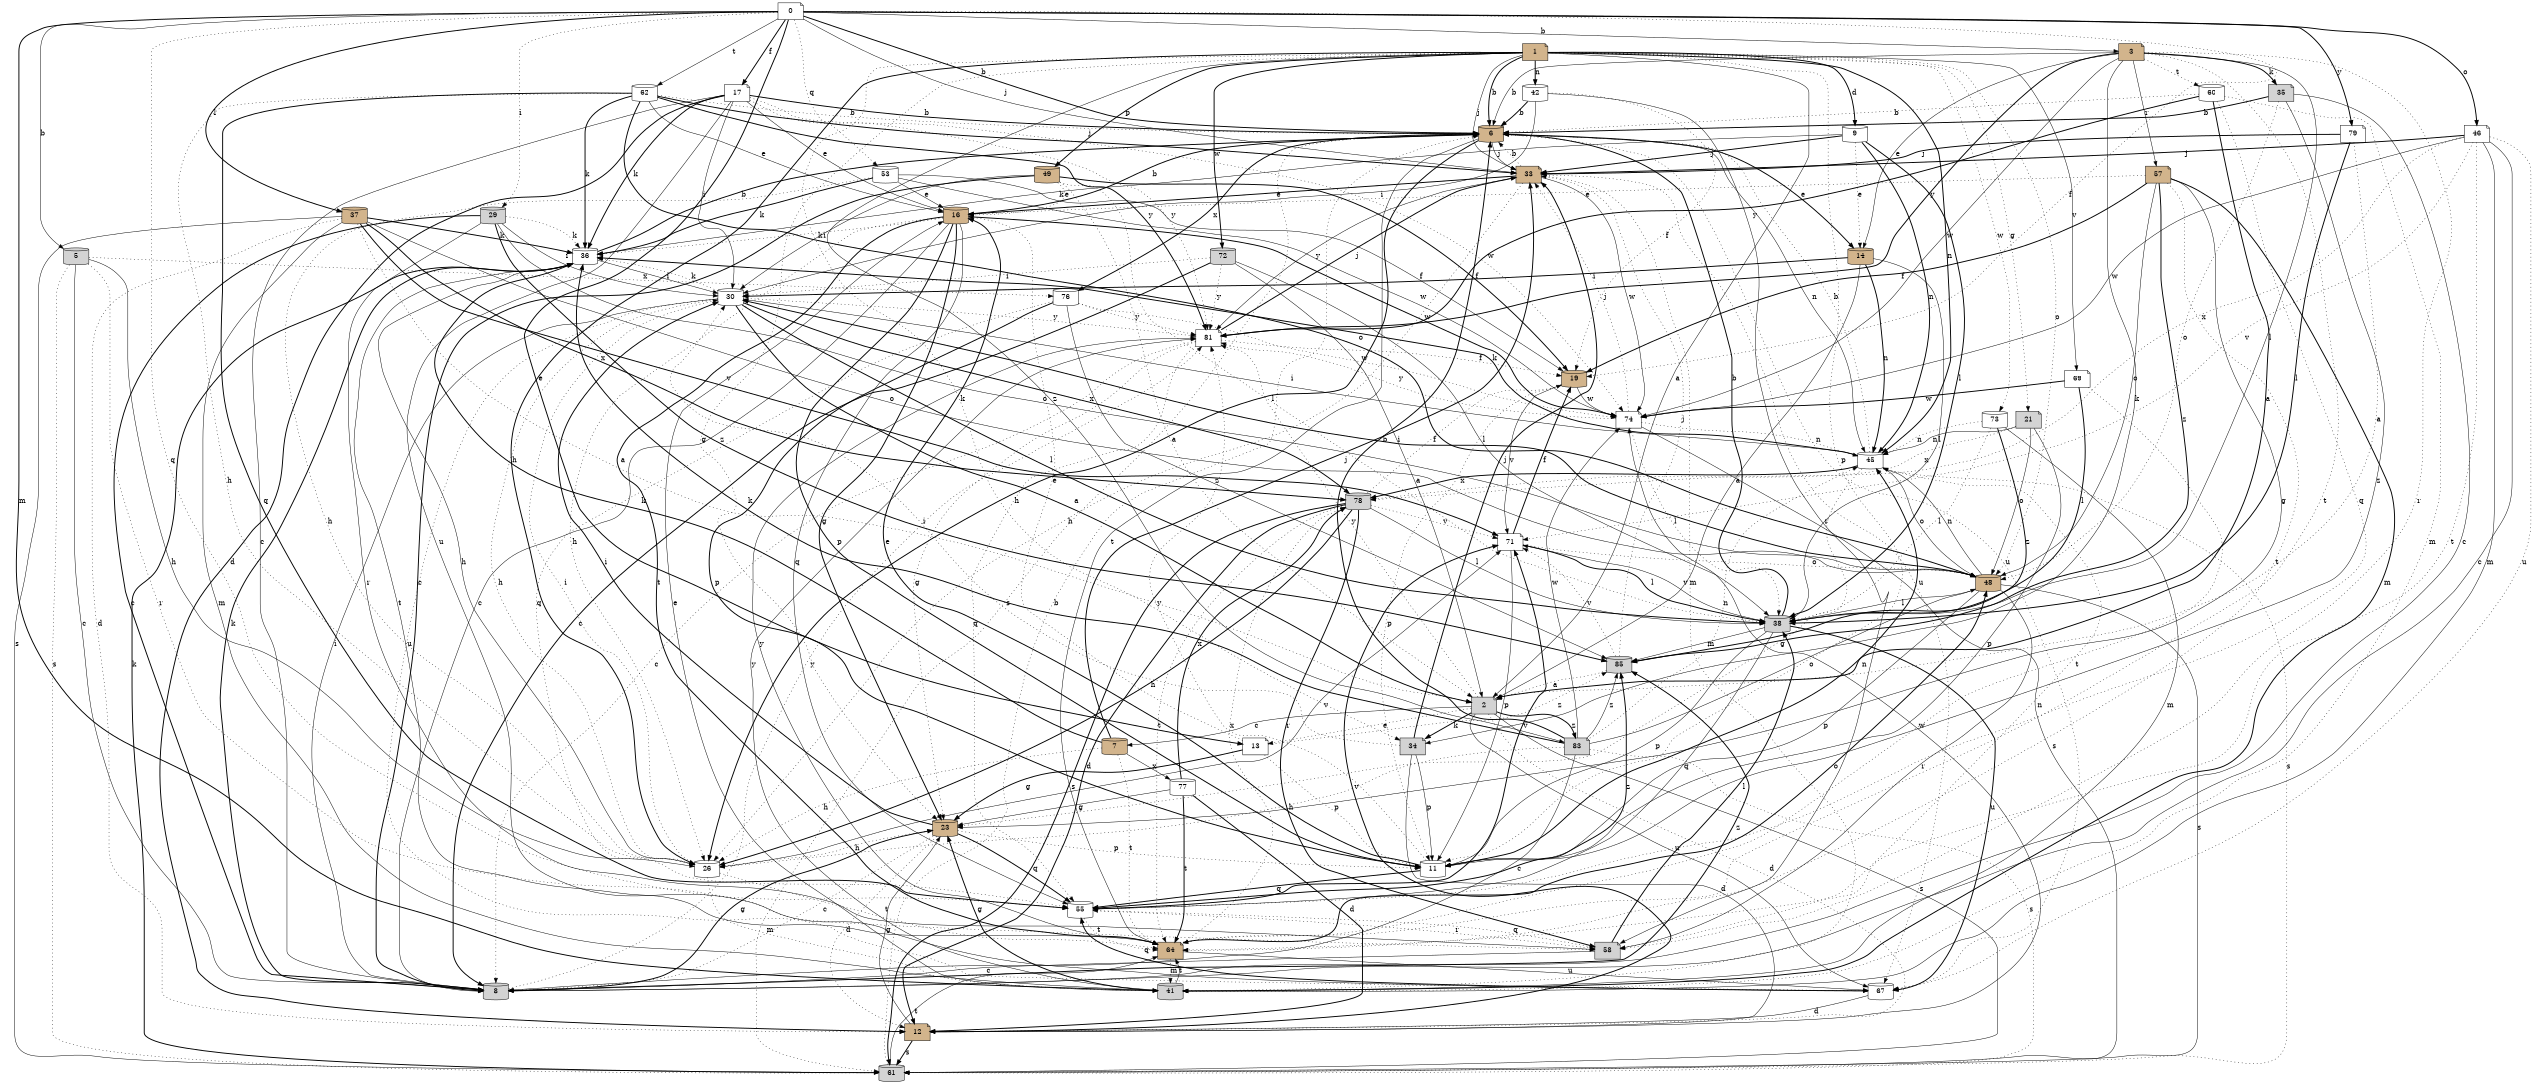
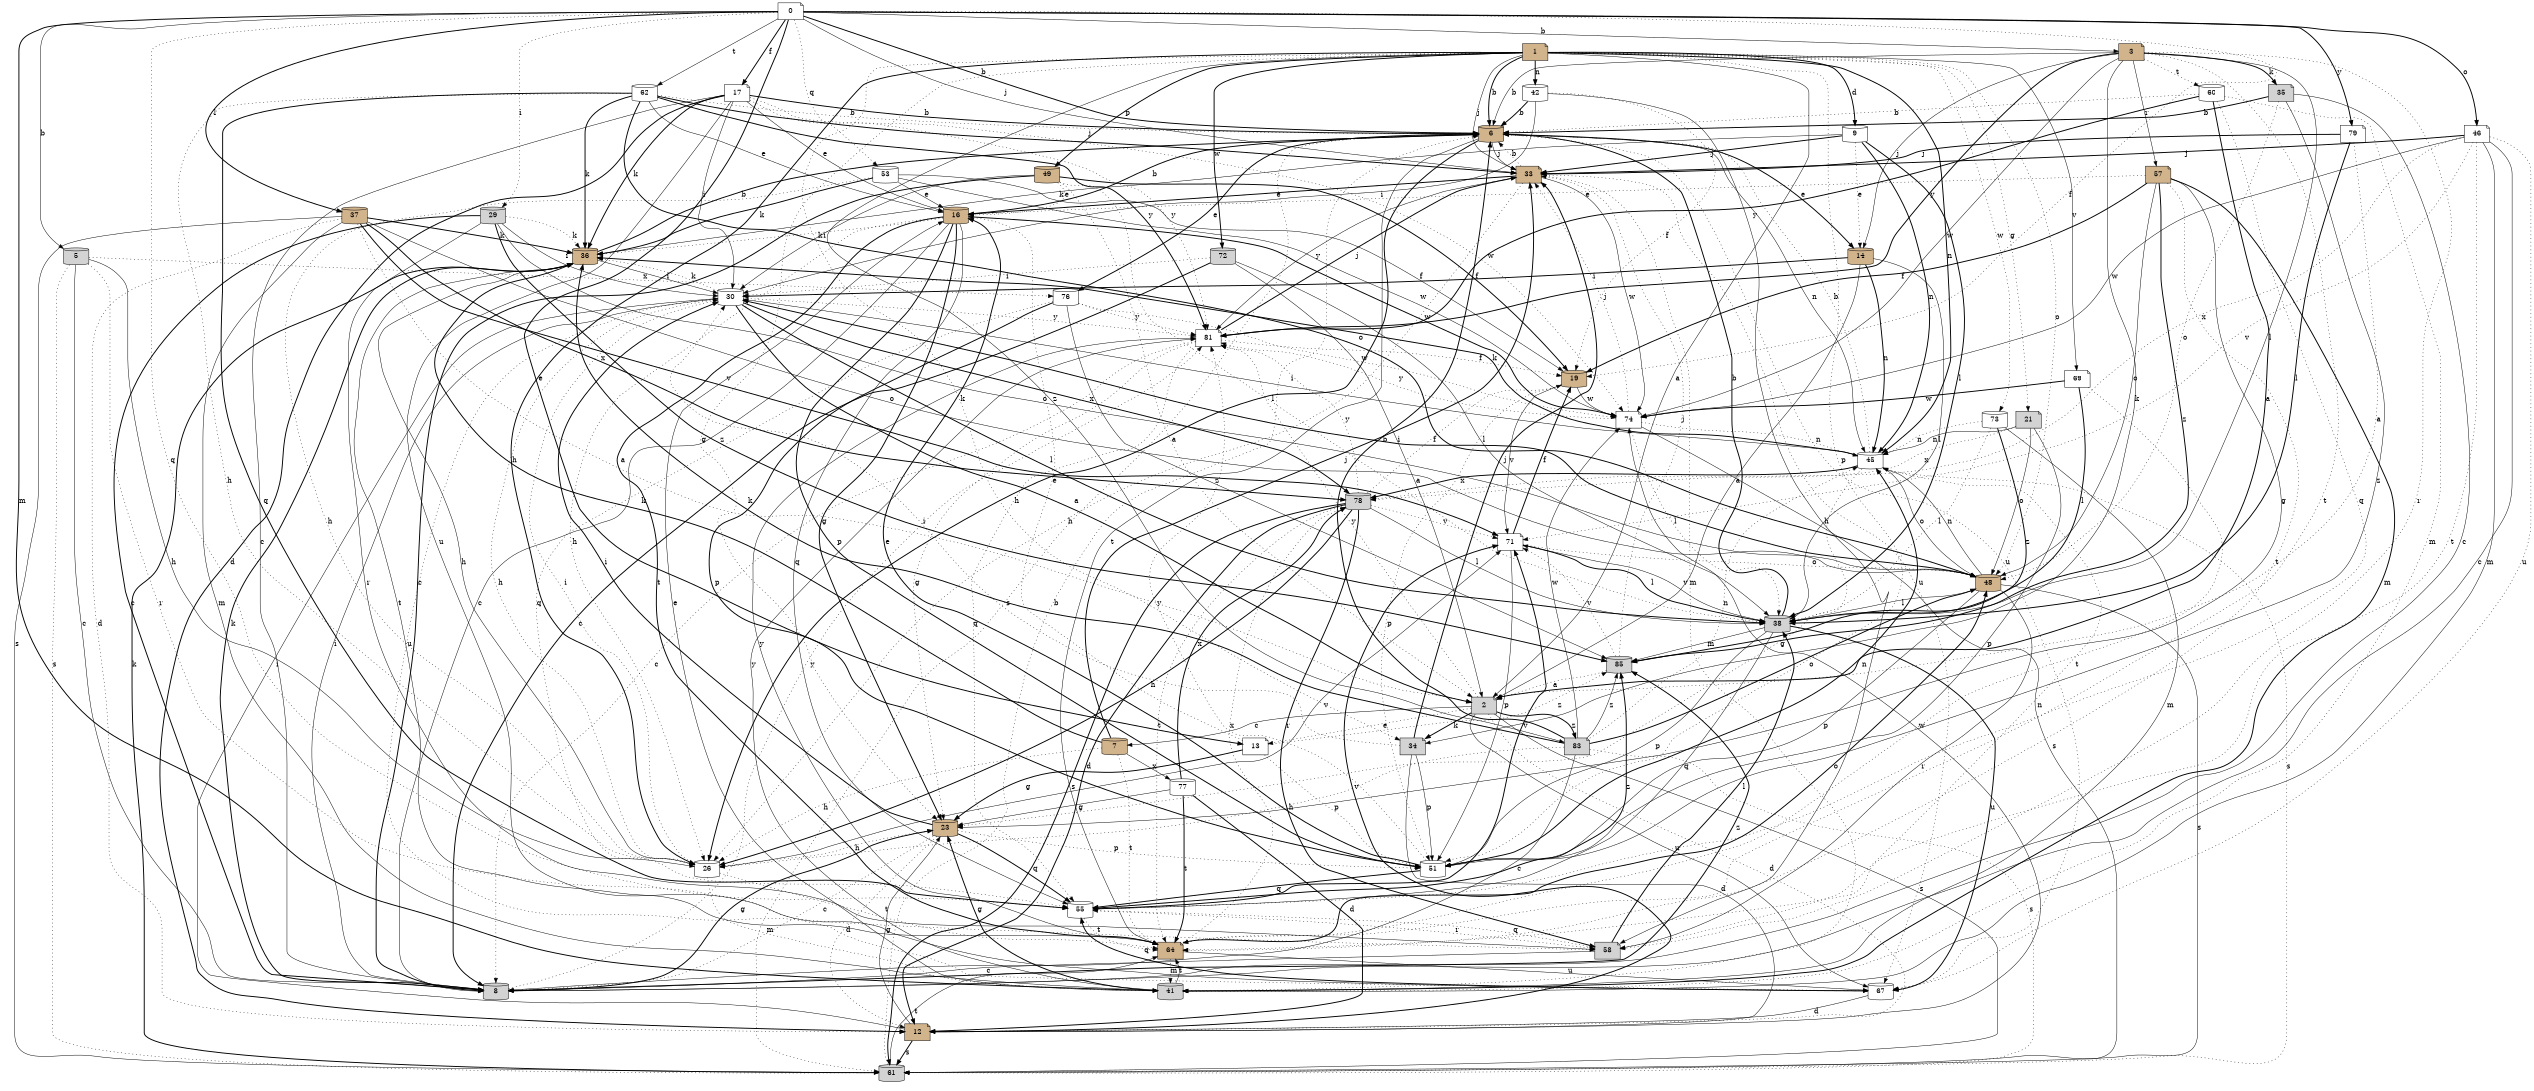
(1898, 154) -> (1898, 154)
(1215, 215) -> (1215, 215)
(585, 256) -> (585, 256)
(1216, 295) -> (1320, 396)
(1827, 522) -> (1827, 522)
(1781, 670) -> (1781, 670)
none -> (198, 849)
(1433, 869) -> (1433, 869)
